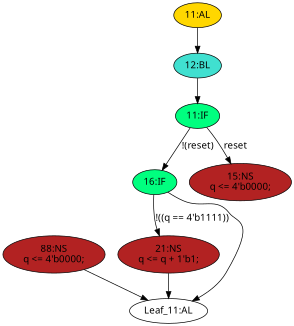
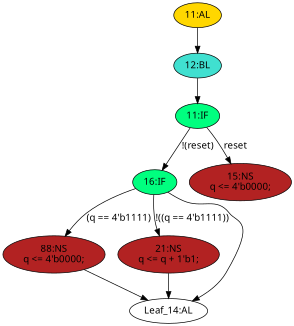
none -> (99, 205)
(169, 311) -> (169, 311)
